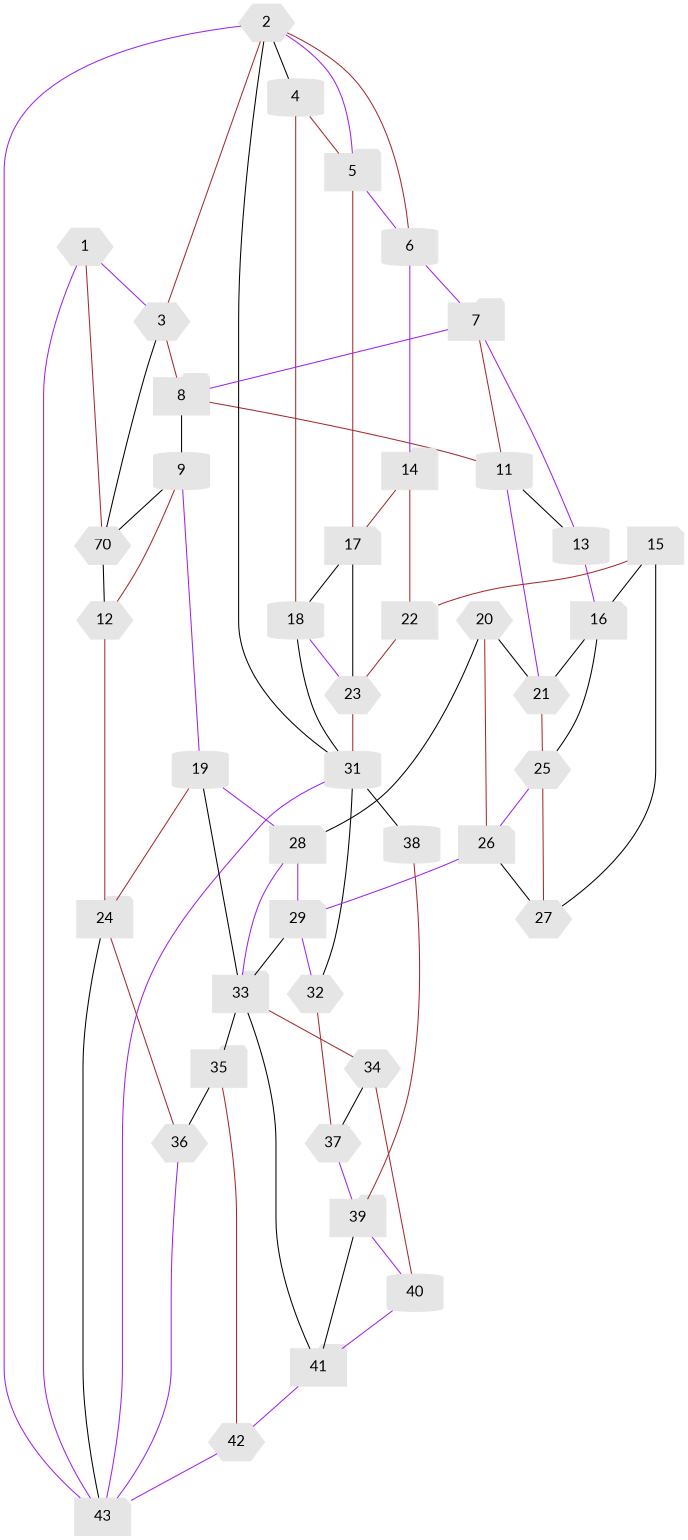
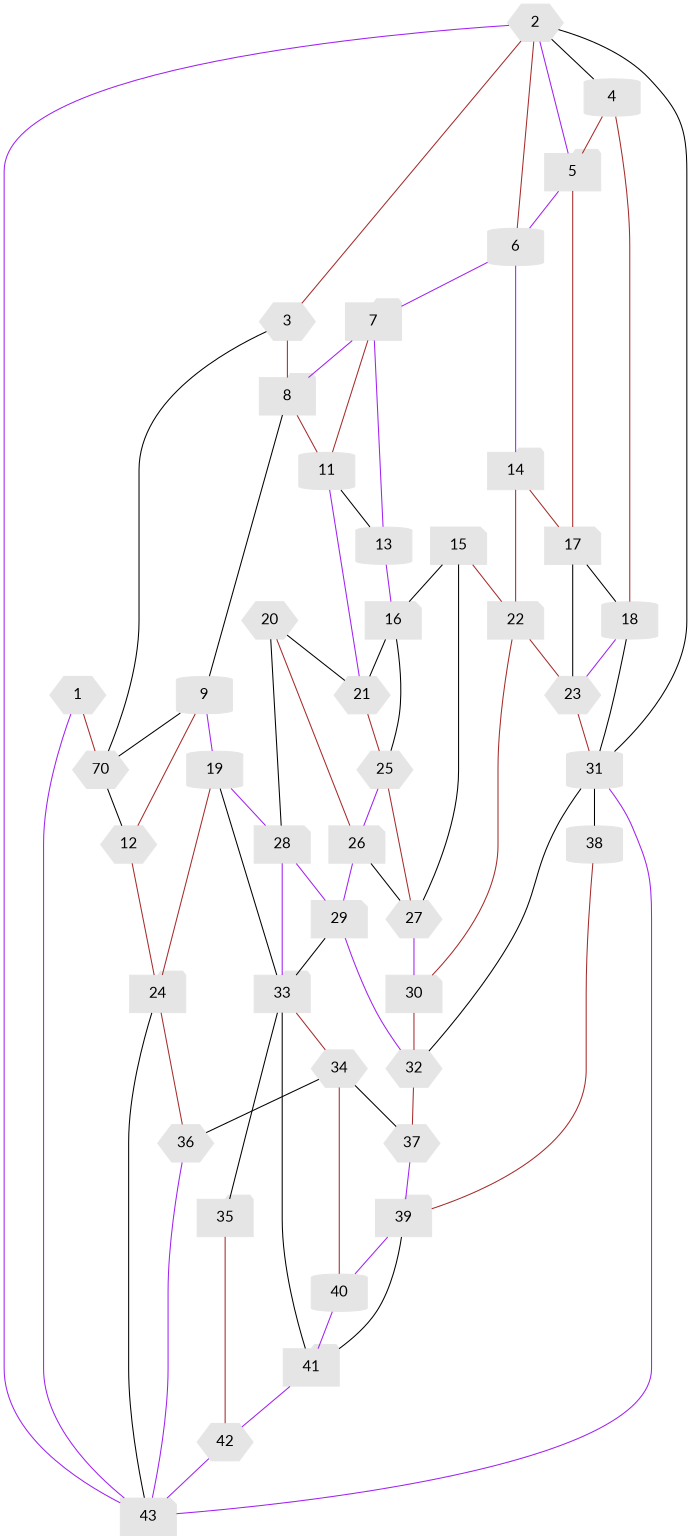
(124, 284) -> none
none -> (414, 994)
(199, 1106) -> (263, 1106)
